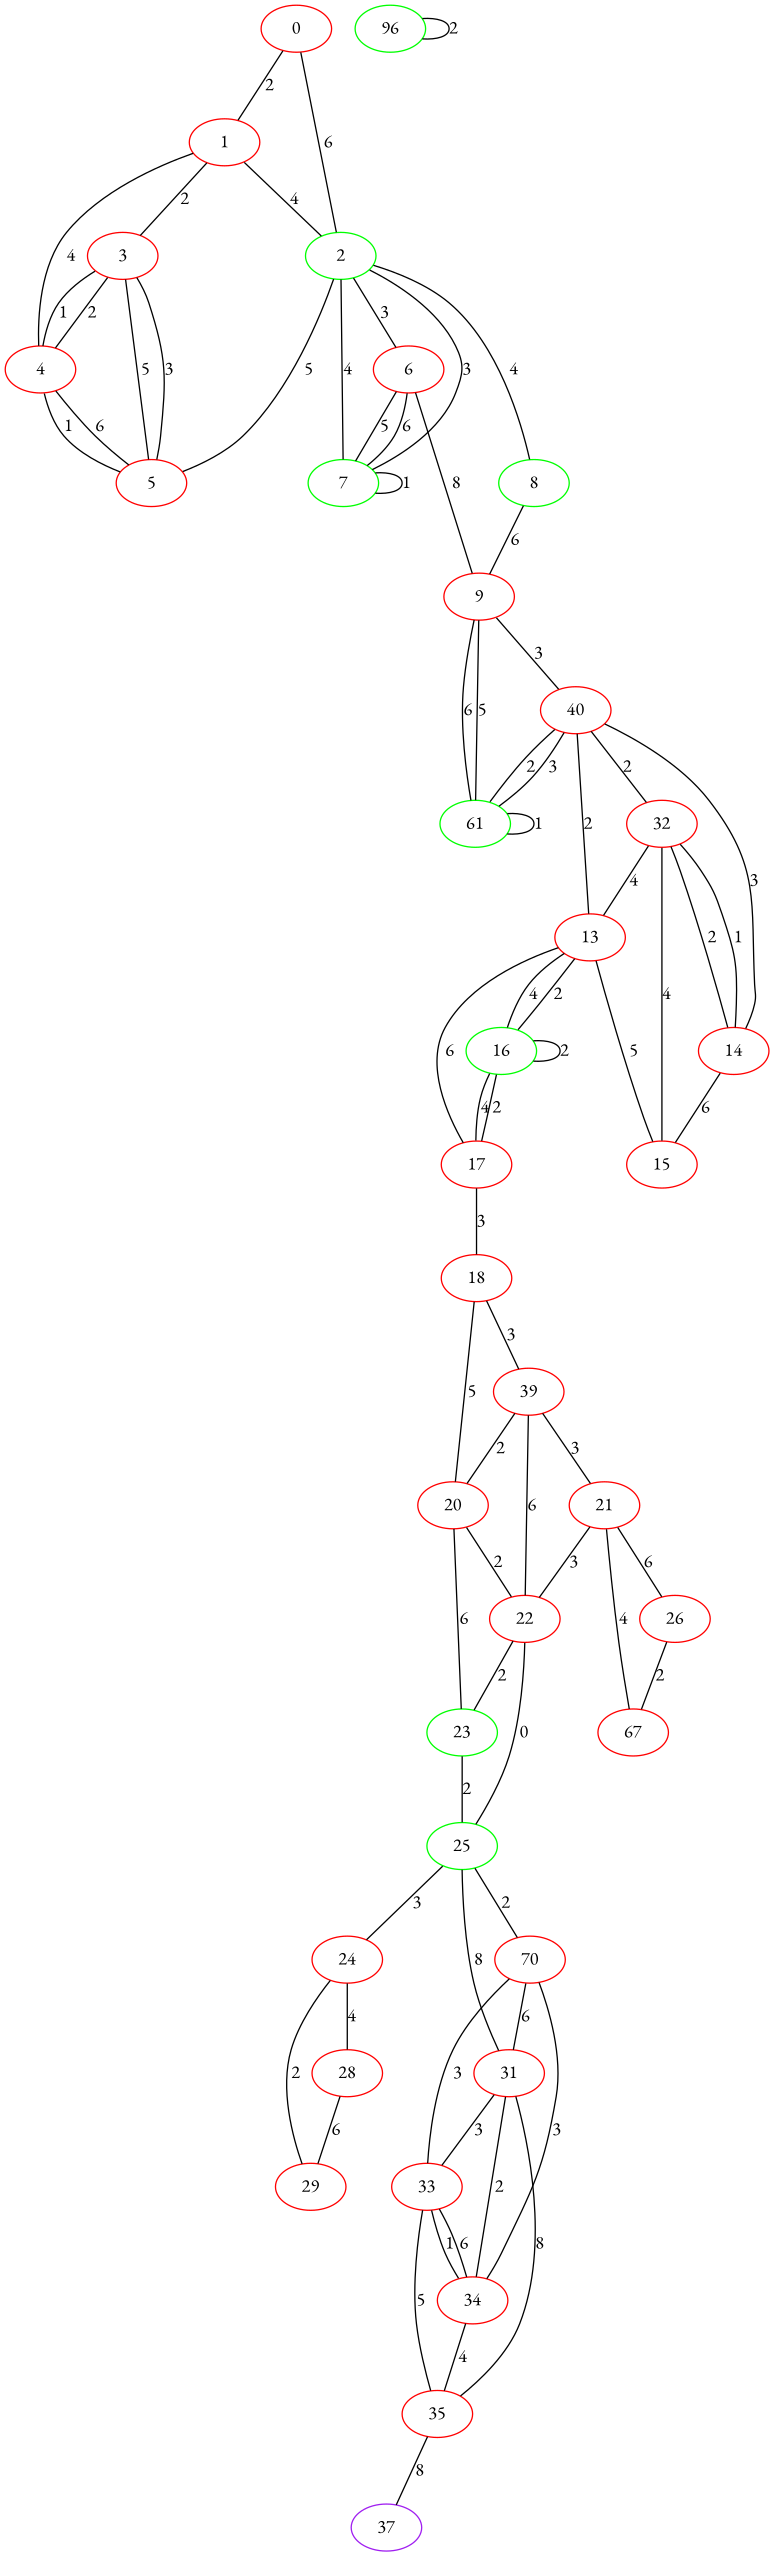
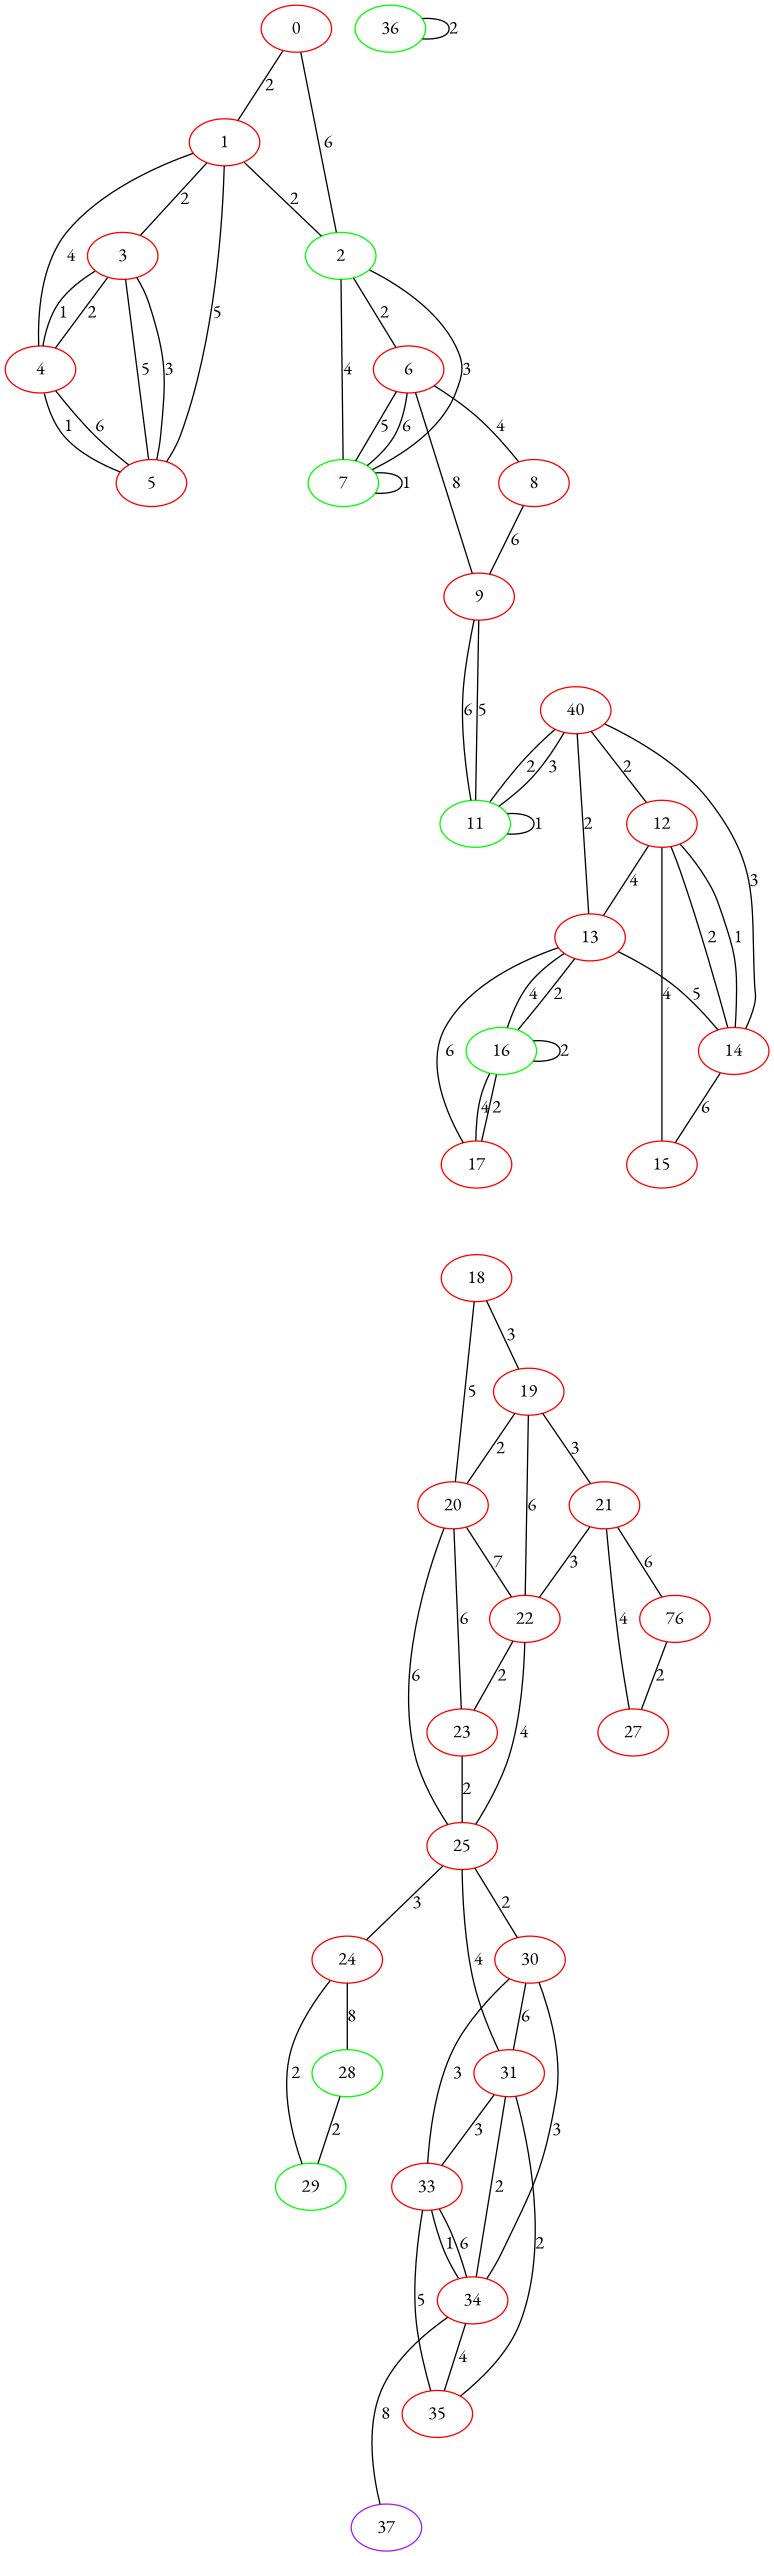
(390, 29) -> (390, 29)
(294, 199) -> (294, 199)
(384, 313) -> (384, 313)
(480, 338) -> (480, 420)
(278, 393) -> (210, 317)
(534, 483) -> (534, 483)
(528, 654) -> none
(475, 824) -> (475, 824)
(662, 824) -> (662, 824)
(622, 1052) -> (673, 985)
(477, 1221) -> none
(529, 1392) -> (529, 1392)
(498, 1562) -> (498, 1562)
(675, 1619) -> (675, 1619)
none -> (410, 1678)
(462, 1732) -> (462, 1732)
(524, 1732) -> (524, 1732)
(633, 1732) -> (633, 1732)
(462, 1846) -> (462, 1846)
(478, 1960) -> (478, 1960)
(530, 1960) -> (530, 1960)
(352, 2016) -> (352, 2016)
(347, 2073) -> (347, 2073)
(336, 2130) -> (336, 2130)
(311, 2187) -> (311, 2187)
(540, 2244) -> (540, 2244)
(412, 2471) -> (379, 2398)
